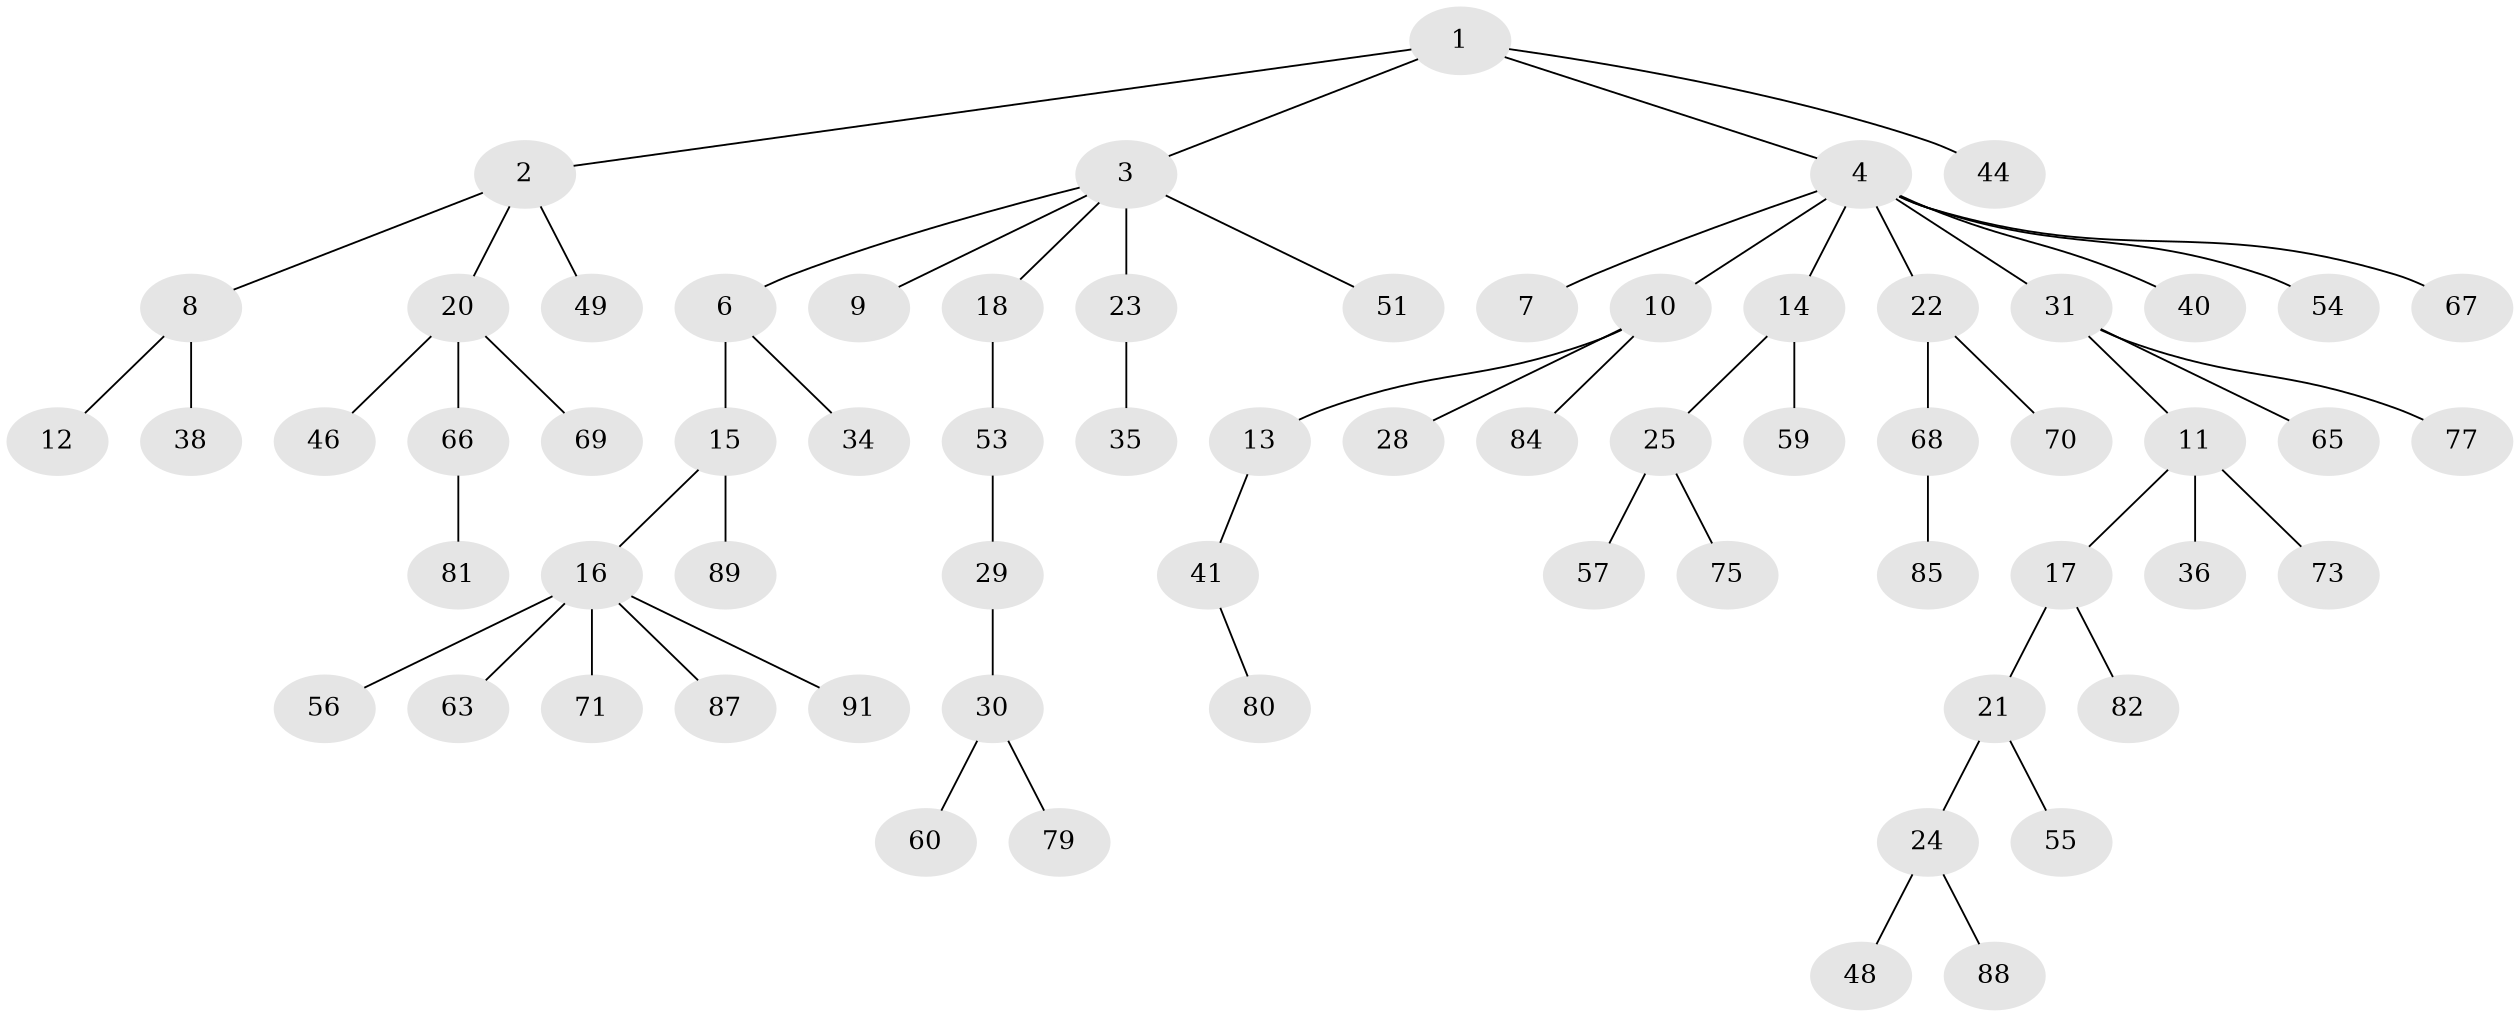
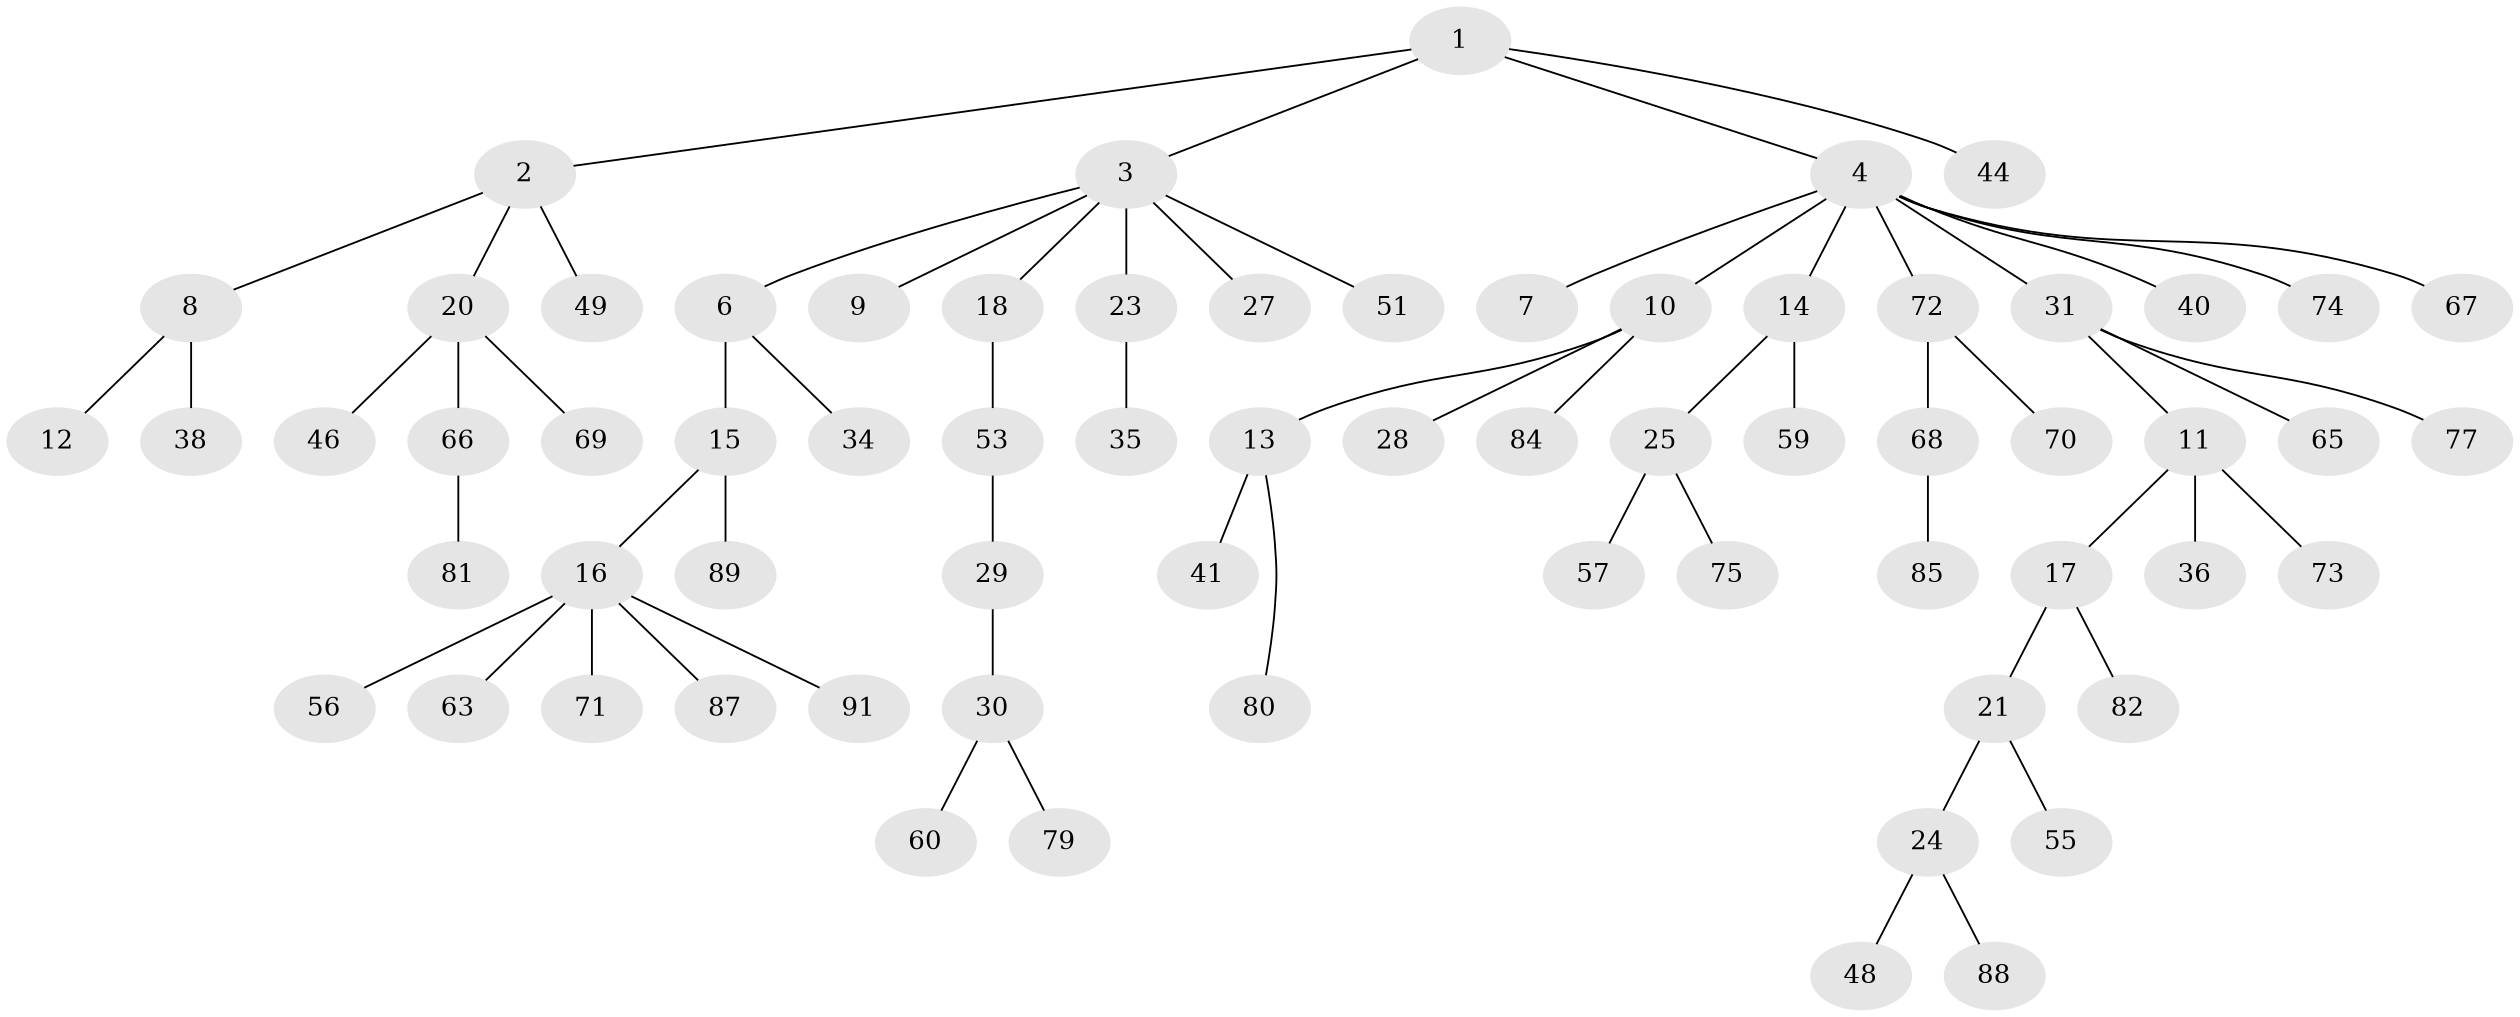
none -> (1260, 308)
(1928, 308) -> (1928, 308)
(2329, 308) -> (2329, 308)
(1234, 642) -> (1276, 575)
